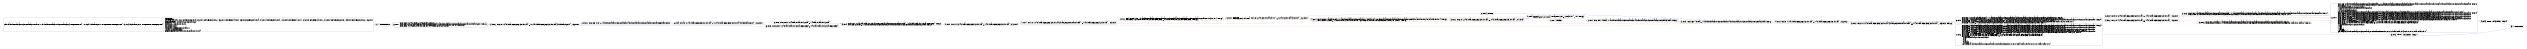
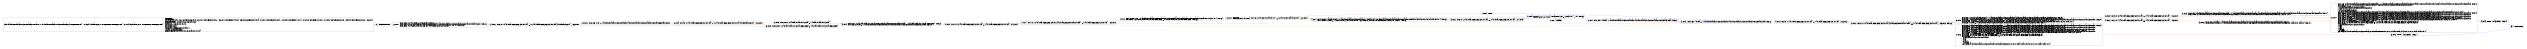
(1490, 14) -> (1490, 14)
(385, 25) -> (385, 25)
